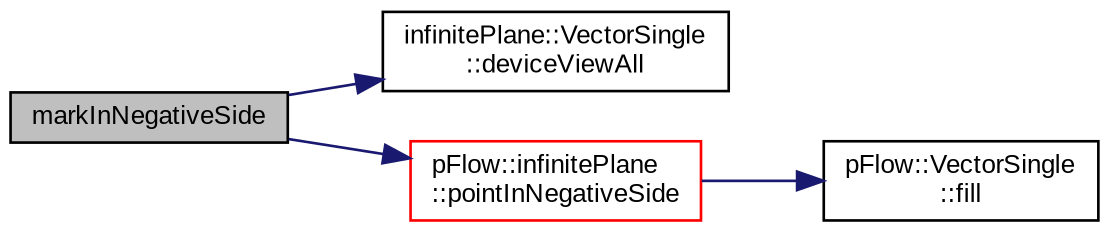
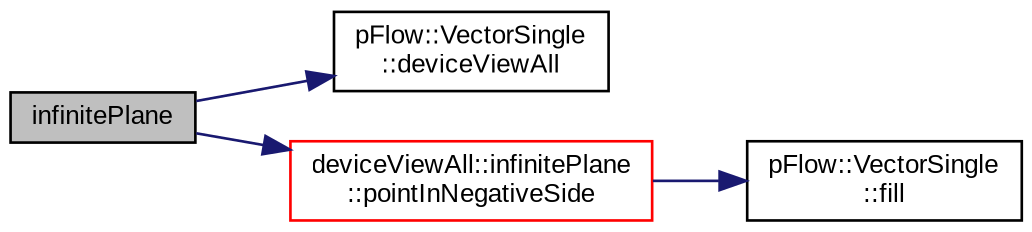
(556, 51) -> (471, 51)
(149, 117) -> (103, 117)
(556, 181) -> (471, 181)
